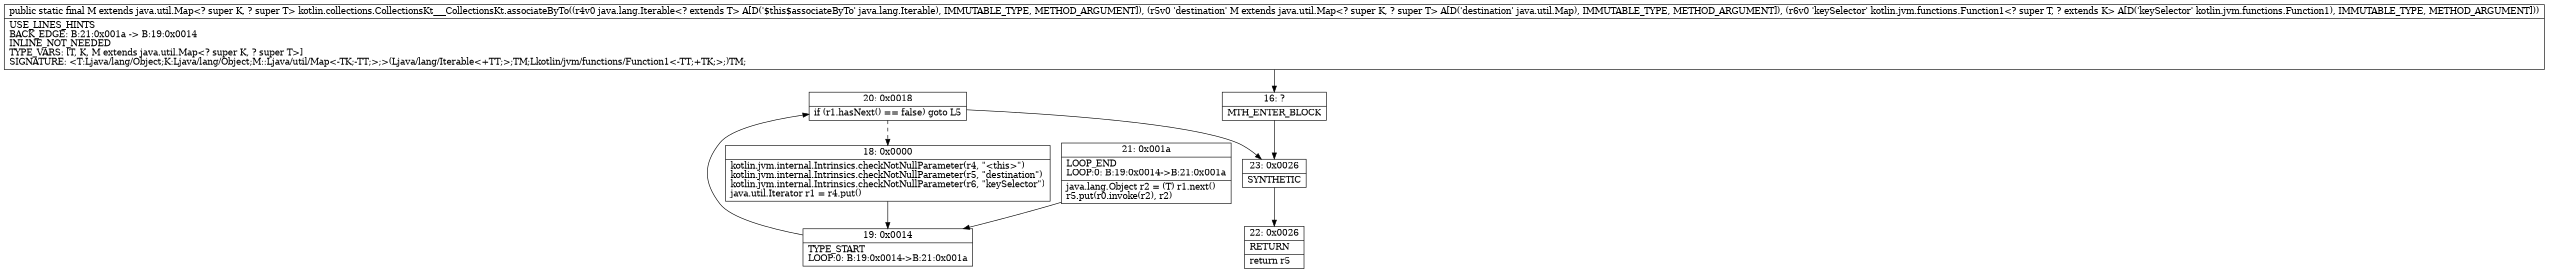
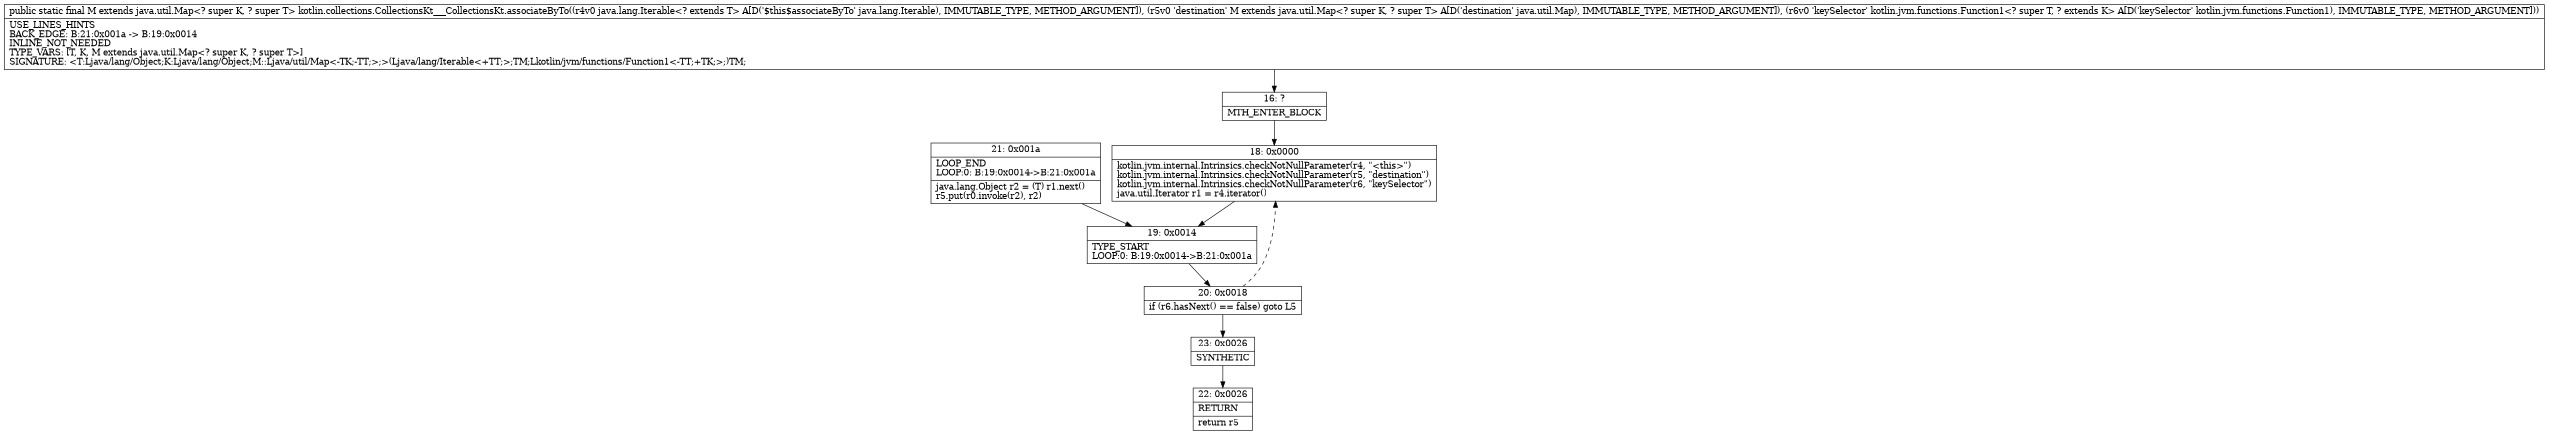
(888, 113) -> (1223, 307)
(1274, 137) -> (1274, 130)
(796, 194) -> (1192, 194)
